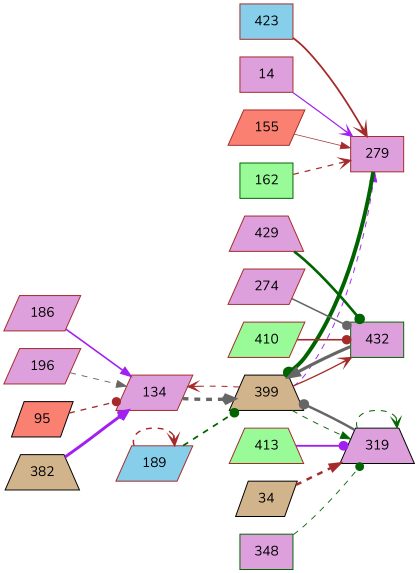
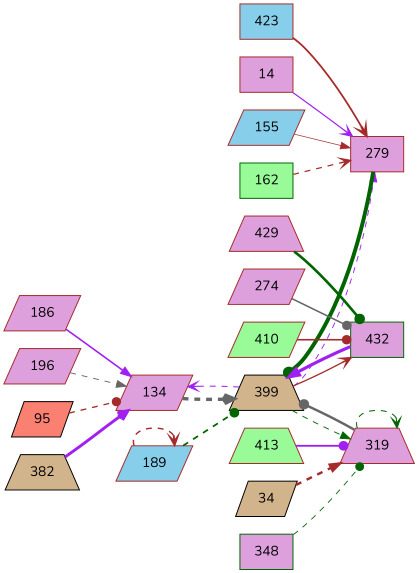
(266, 128) -> (266, 128)
(324, 359) -> (324, 359)
(218, 386) -> (218, 386)
(377, 446) -> (377, 446)
